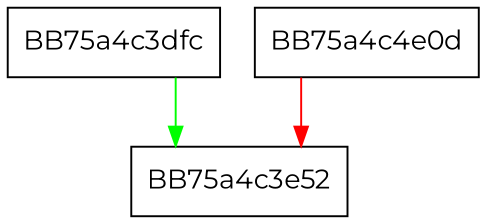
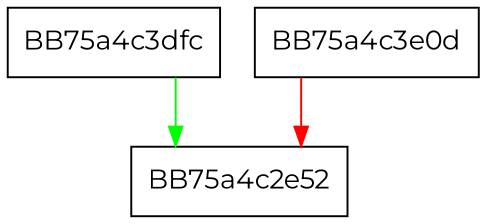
(367, 42) -> (367, 42)
(239, 181) -> (239, 181)
